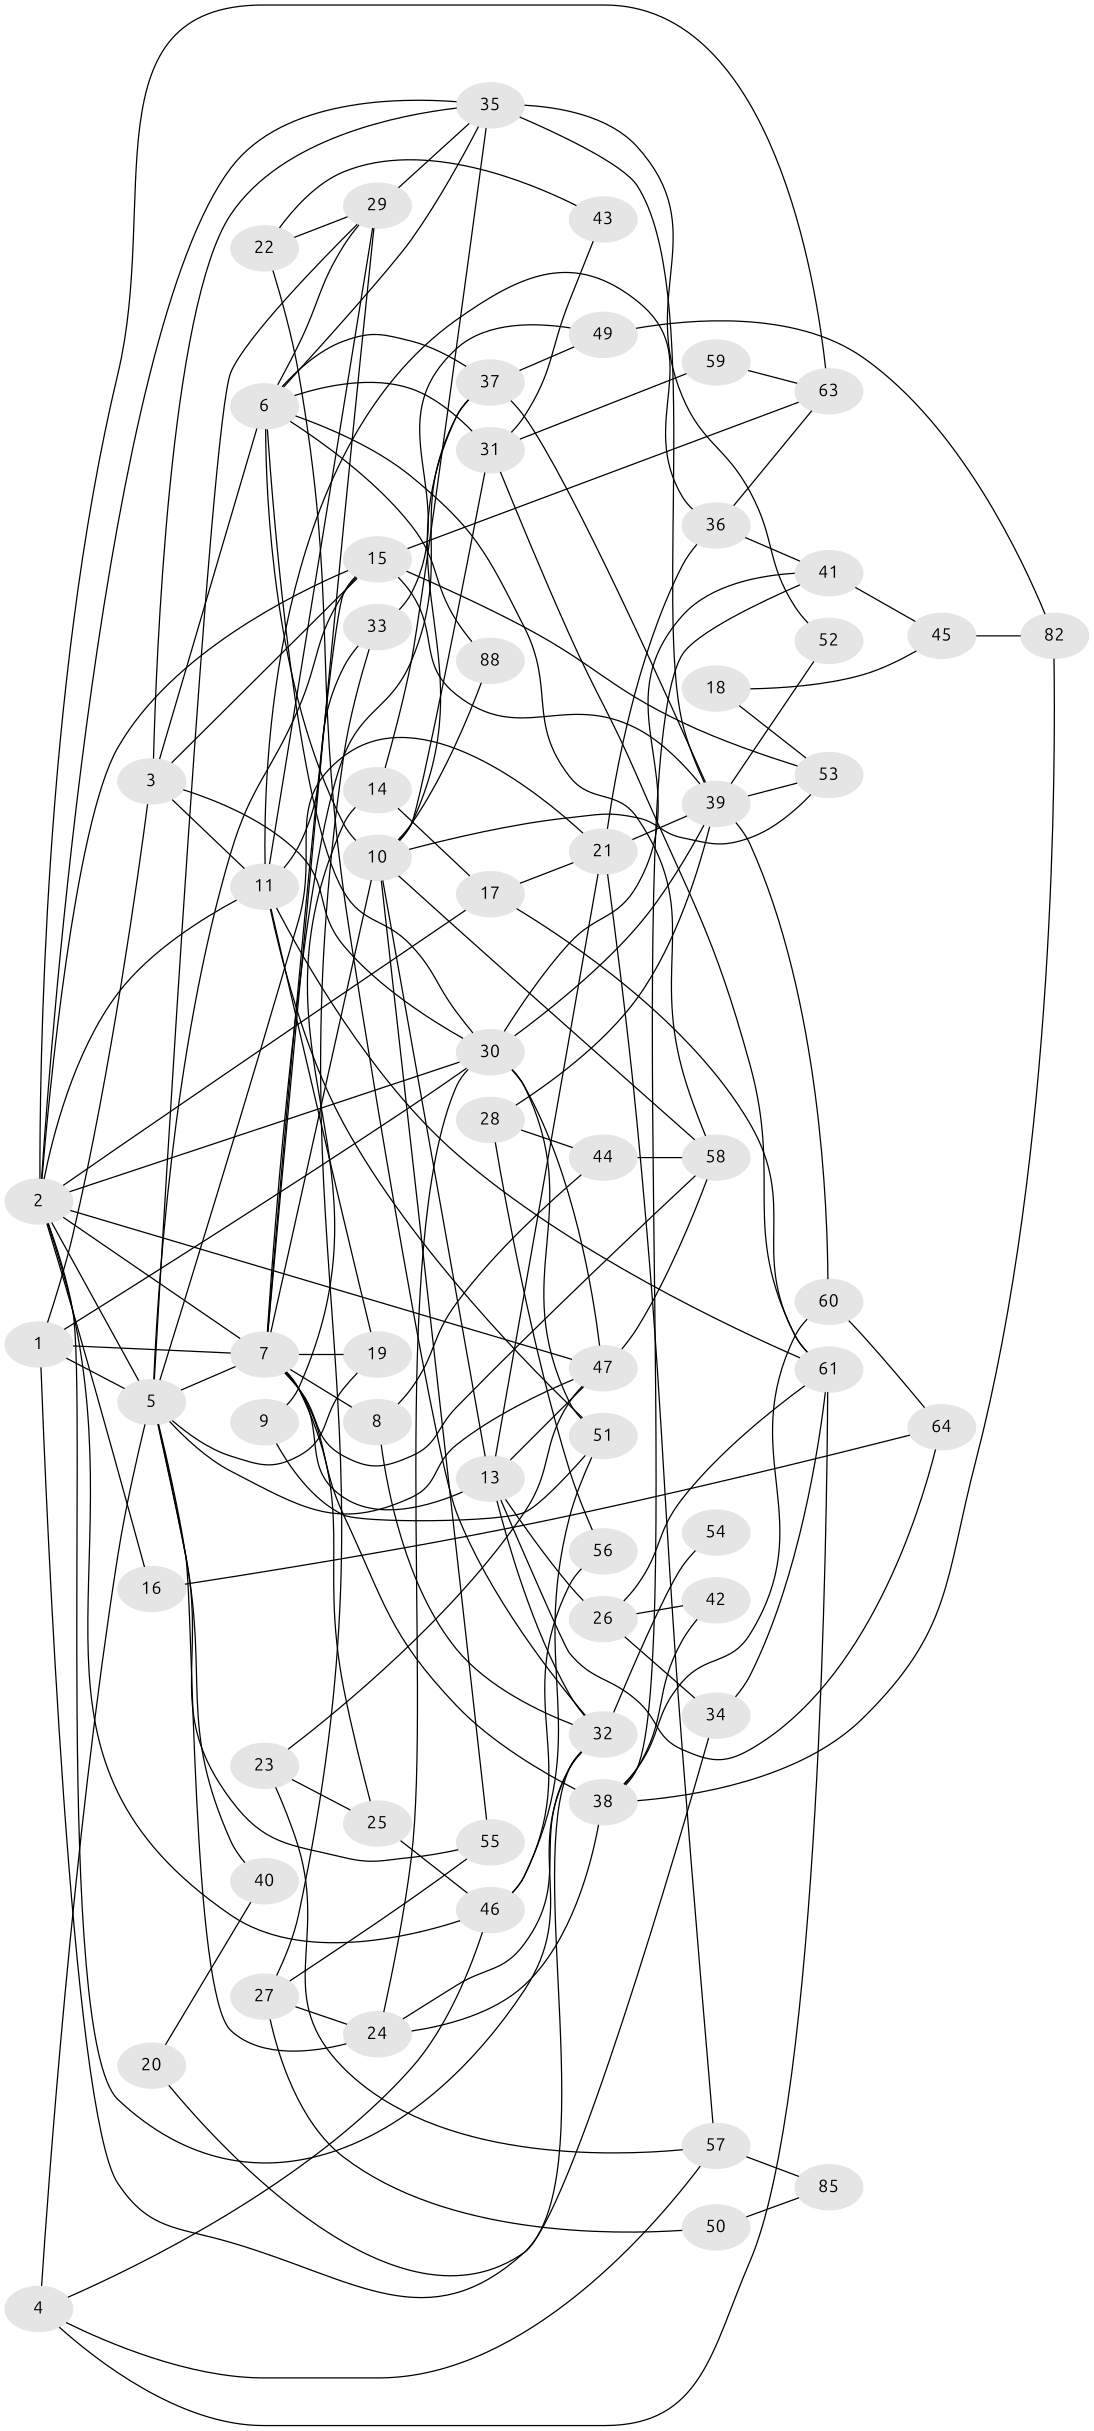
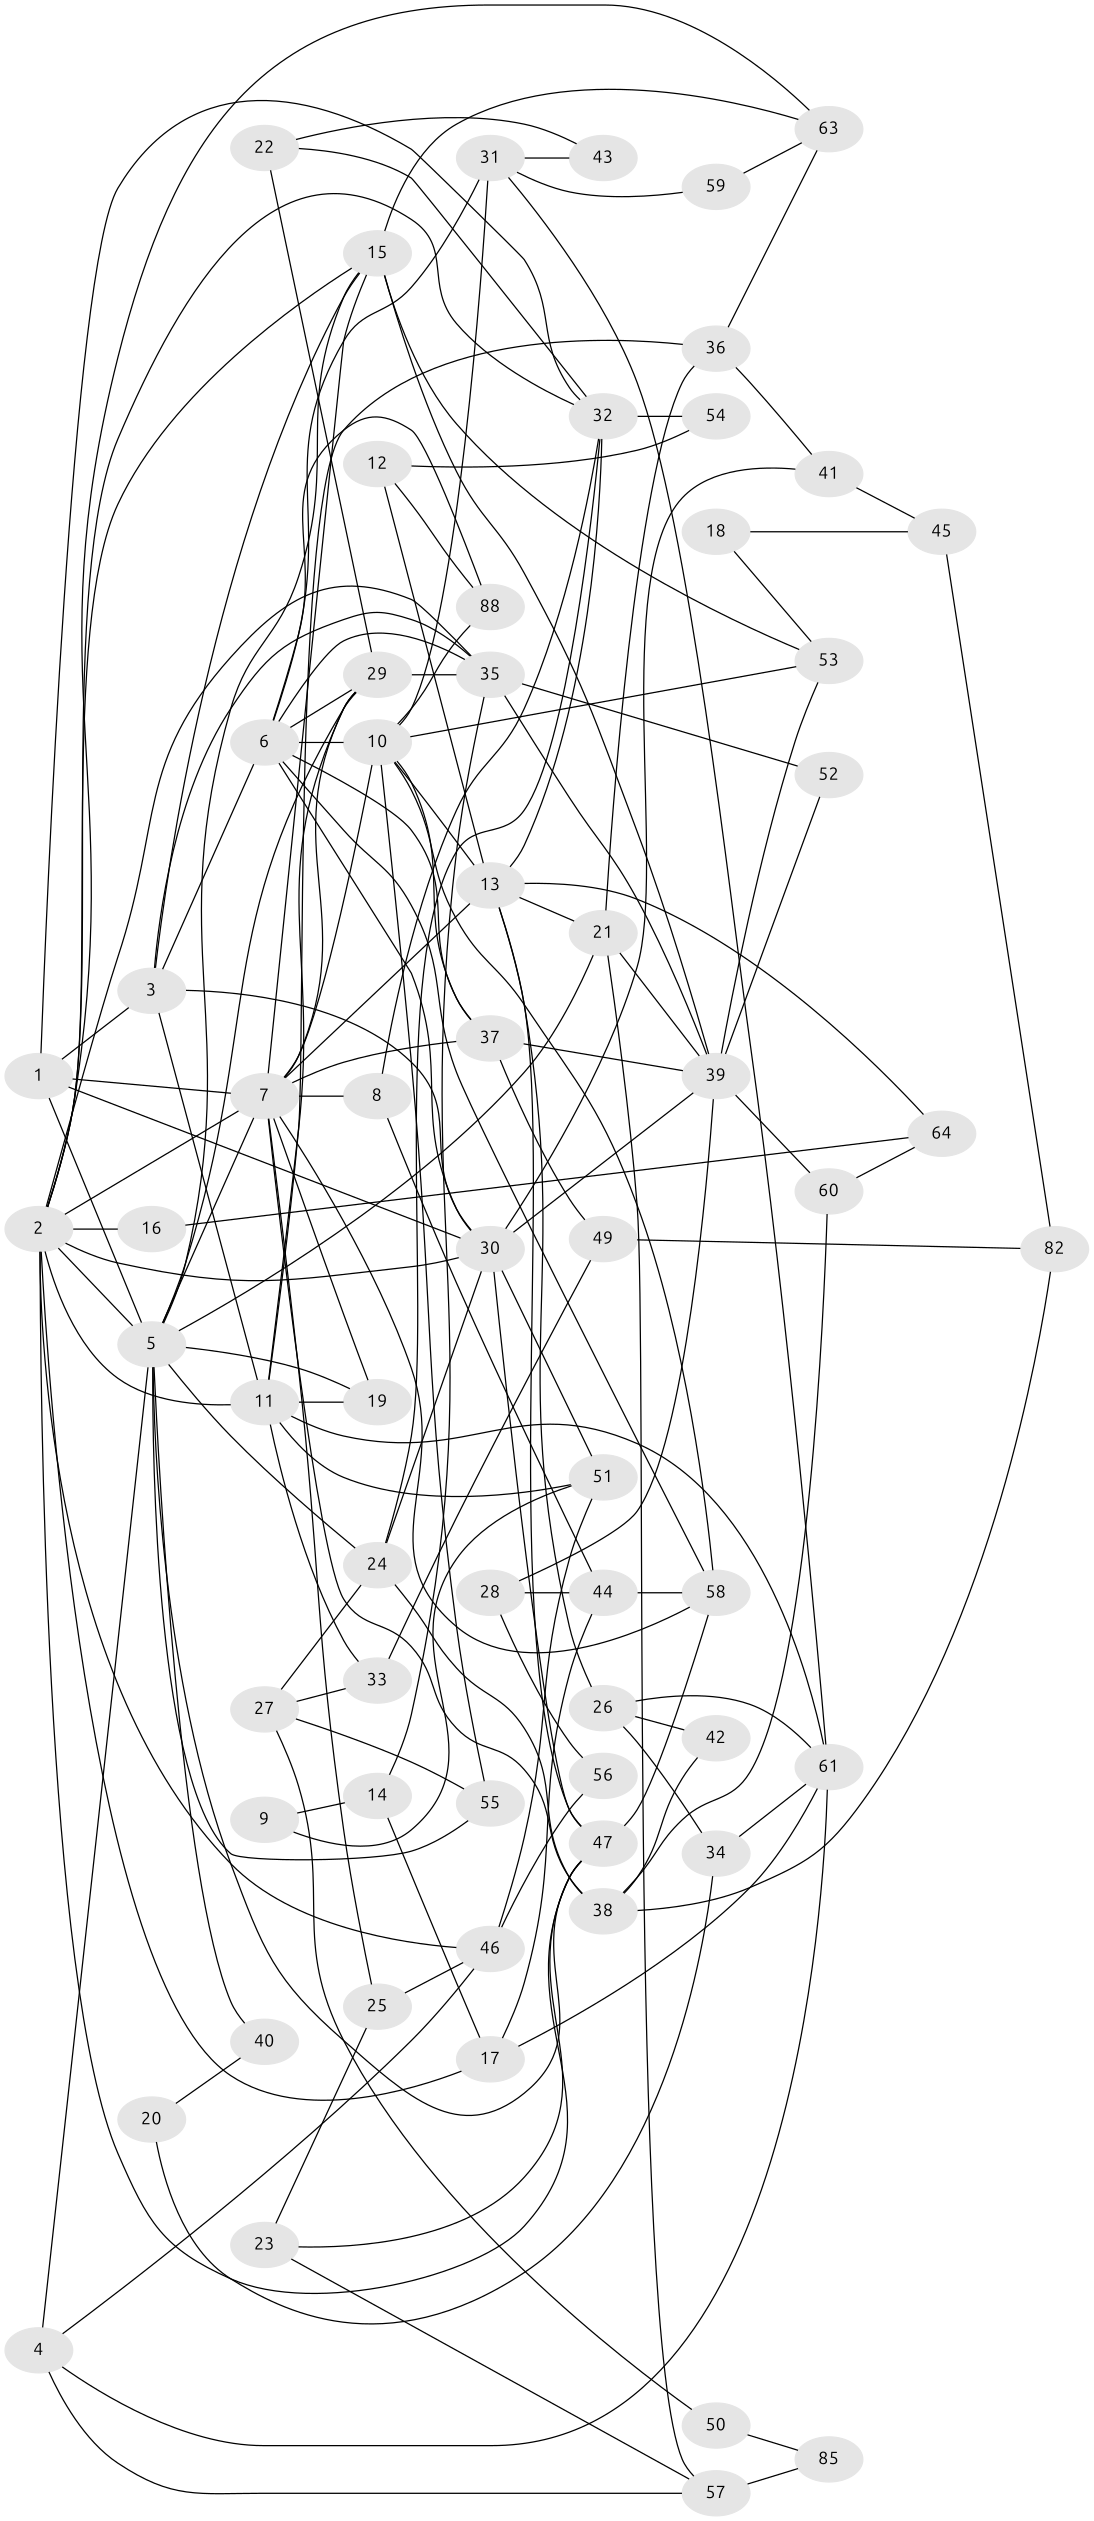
none -> (378, 464)
(547, 873) -> (545, 1870)
(653, 1184) -> none
